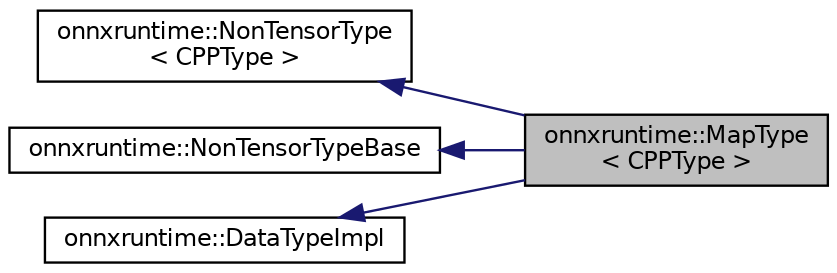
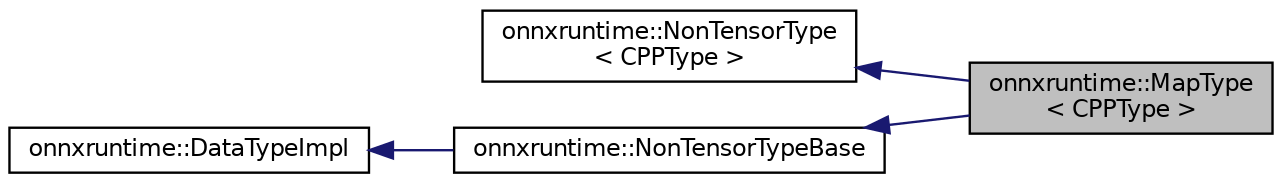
(444, 196) -> (423, 150)
